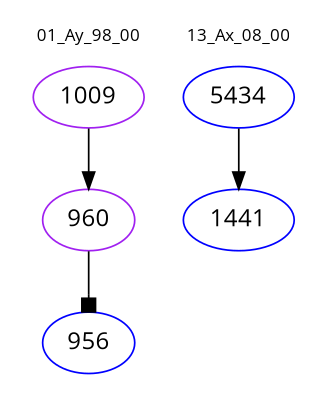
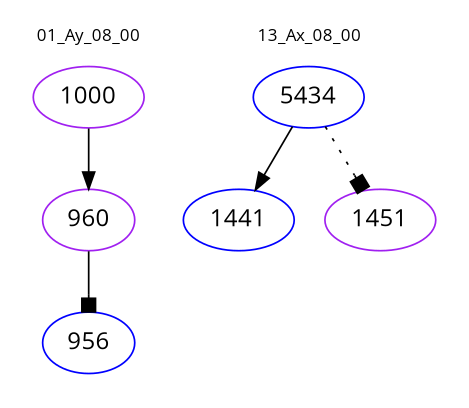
(89, 37) -> (89, 37)
(89, 97) -> (89, 97)
none -> (380, 220)
